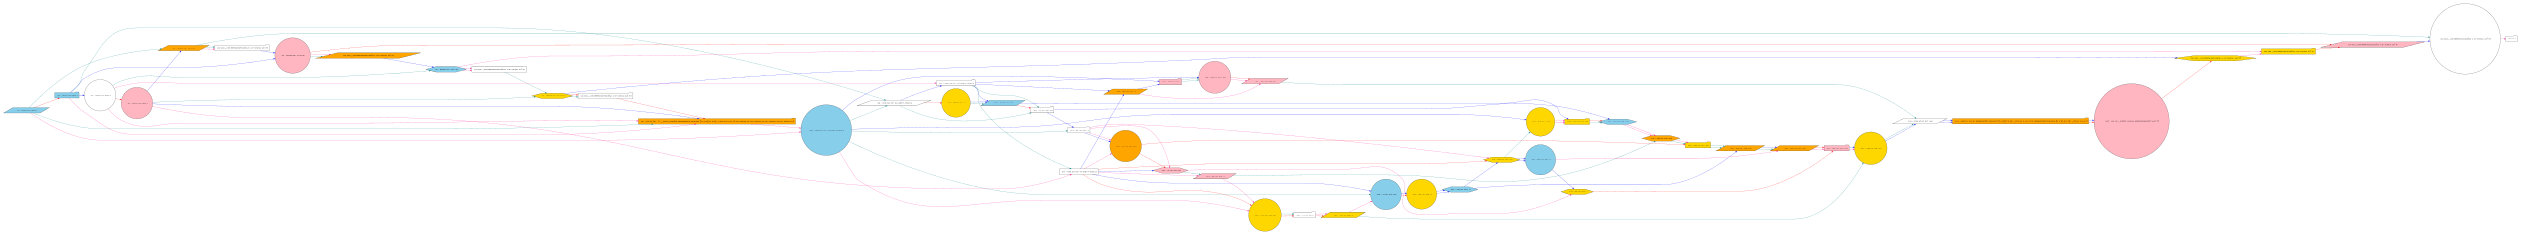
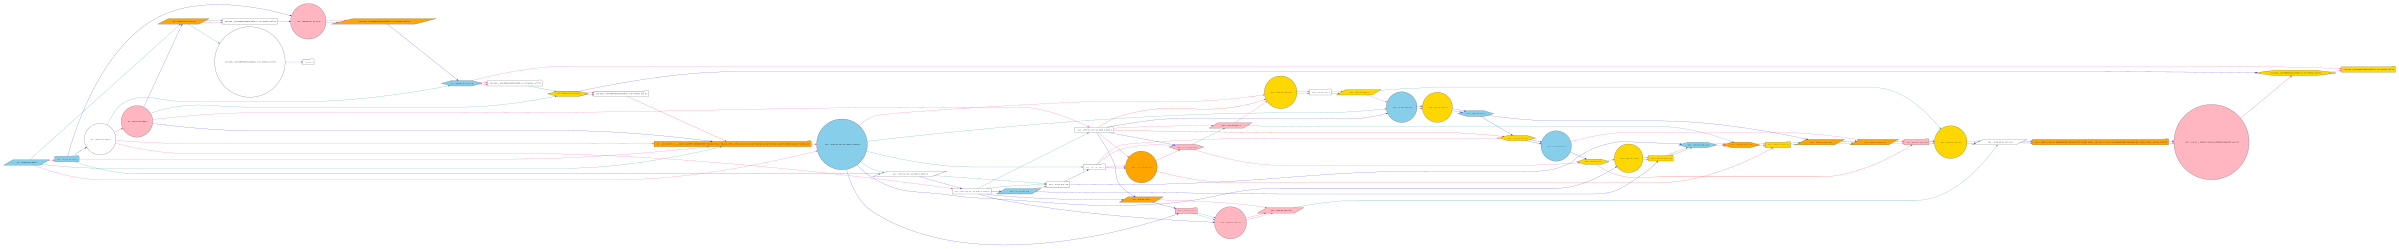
(2373, 45) -> none
(956, 103) -> none
(1517, 145) -> (1609, 160)
